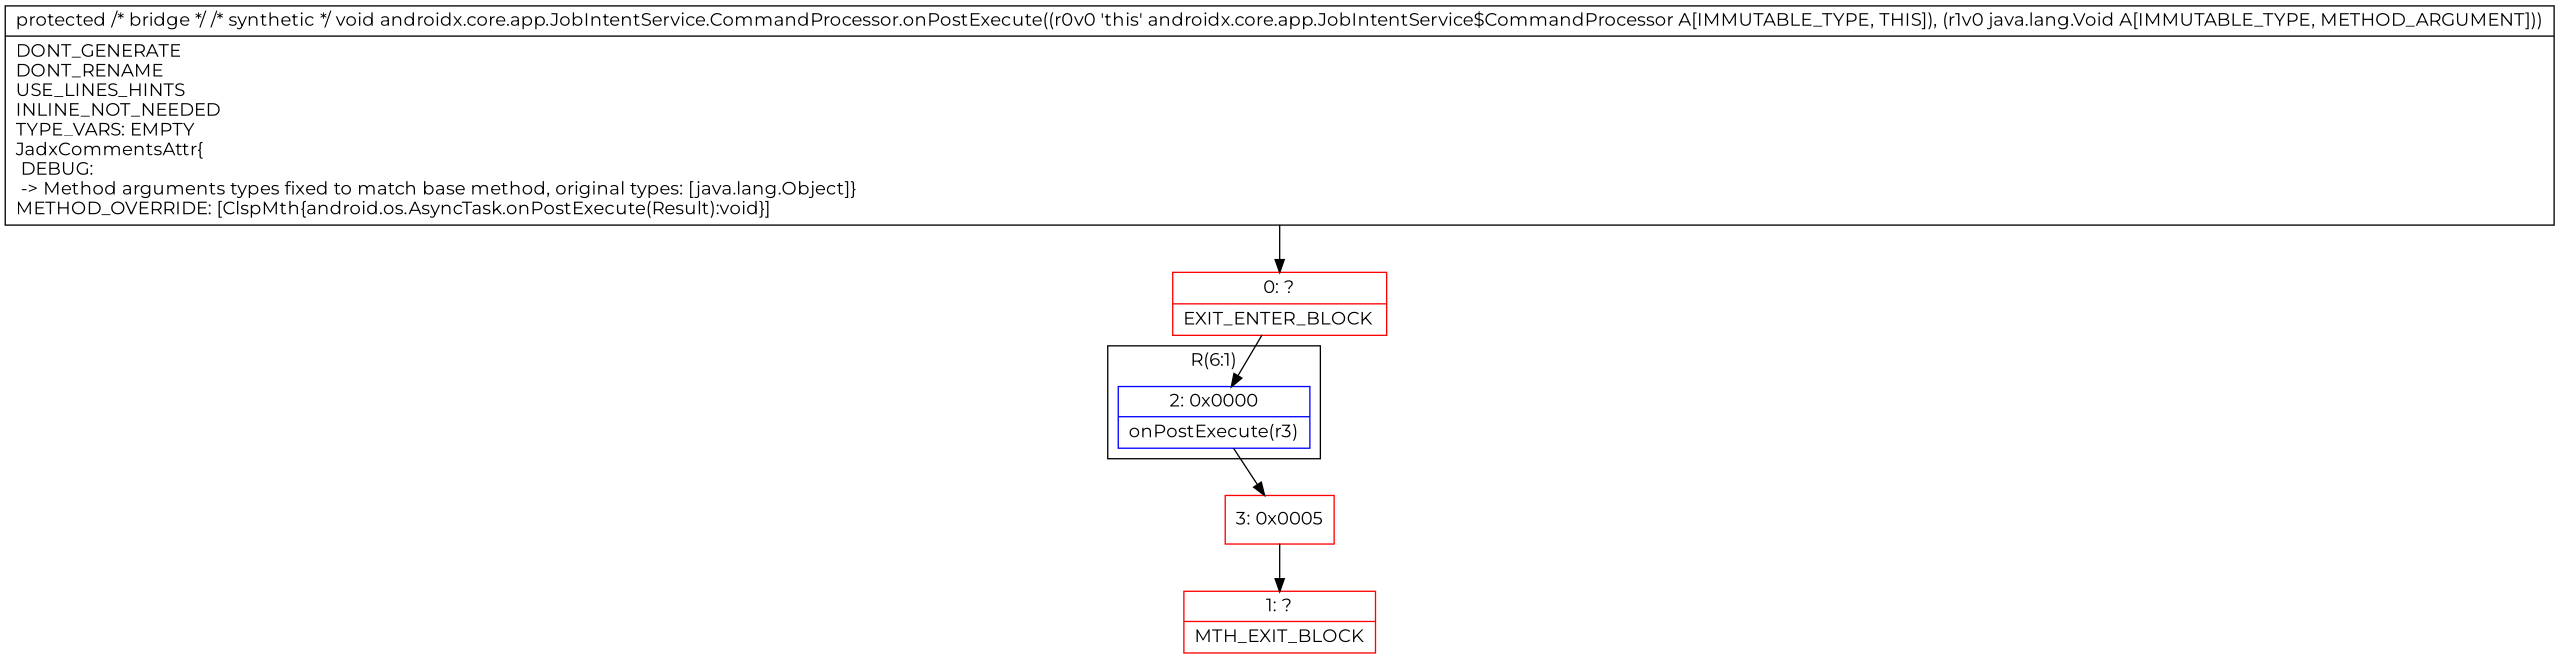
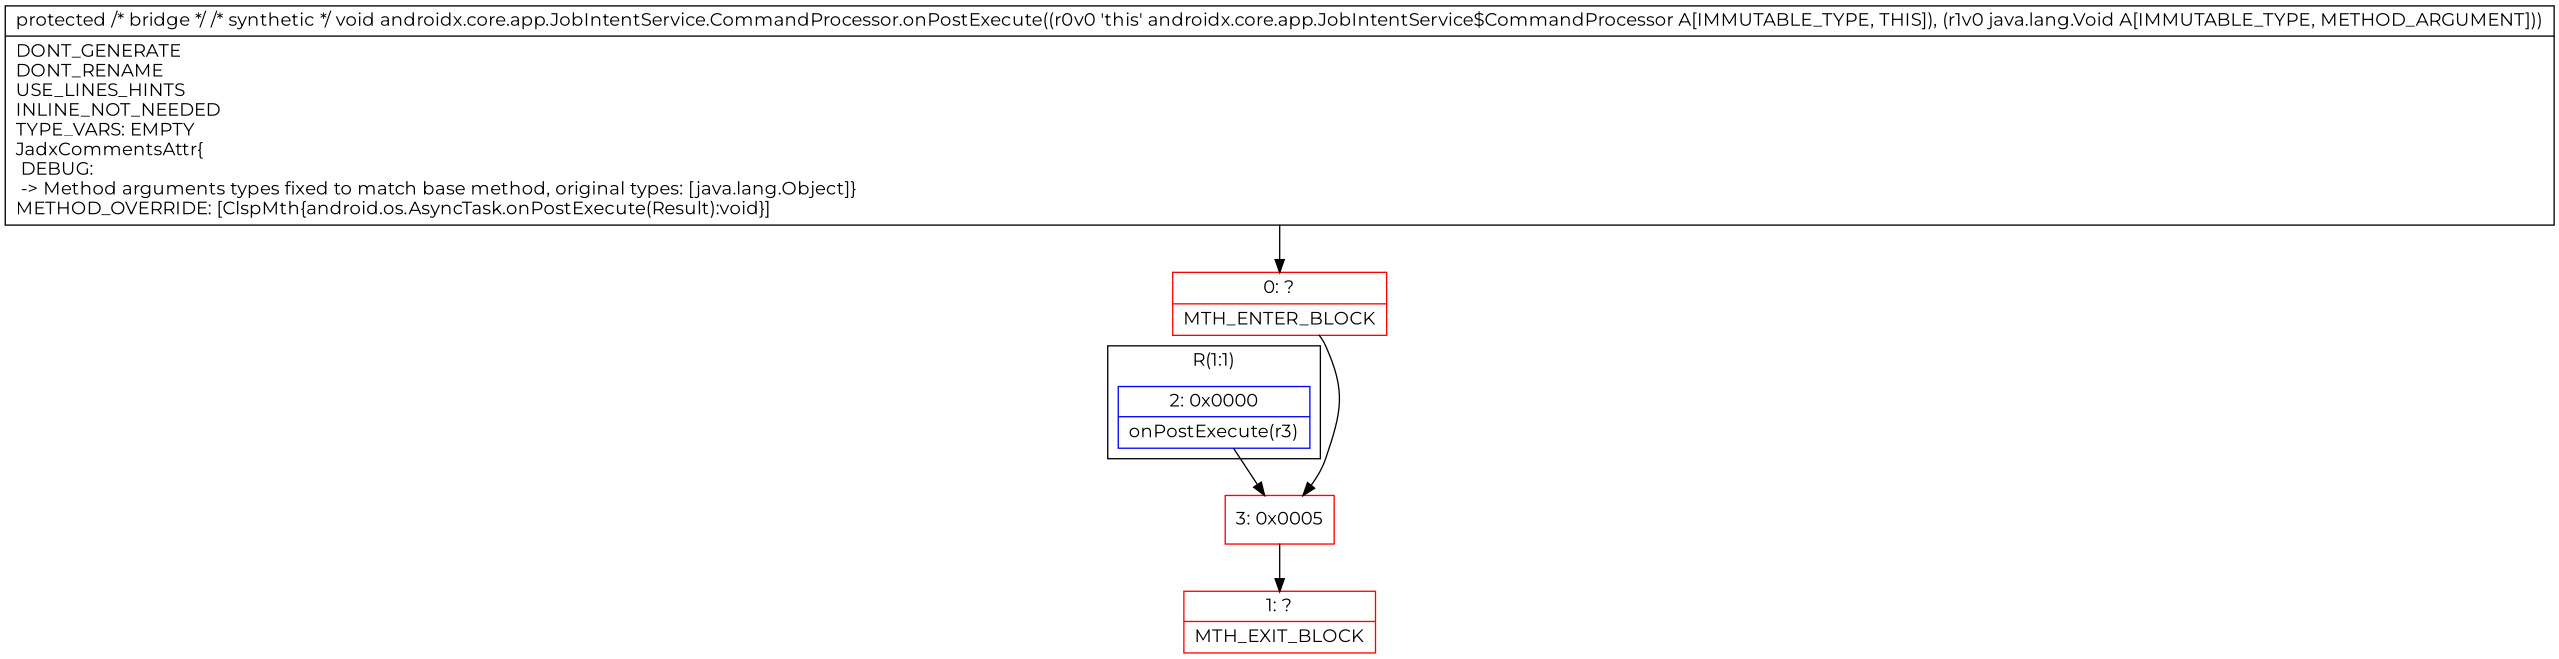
(1278, 319) -> (1280, 319)
(1250, 355) -> (1338, 411)
(1214, 361) -> (1214, 361)
